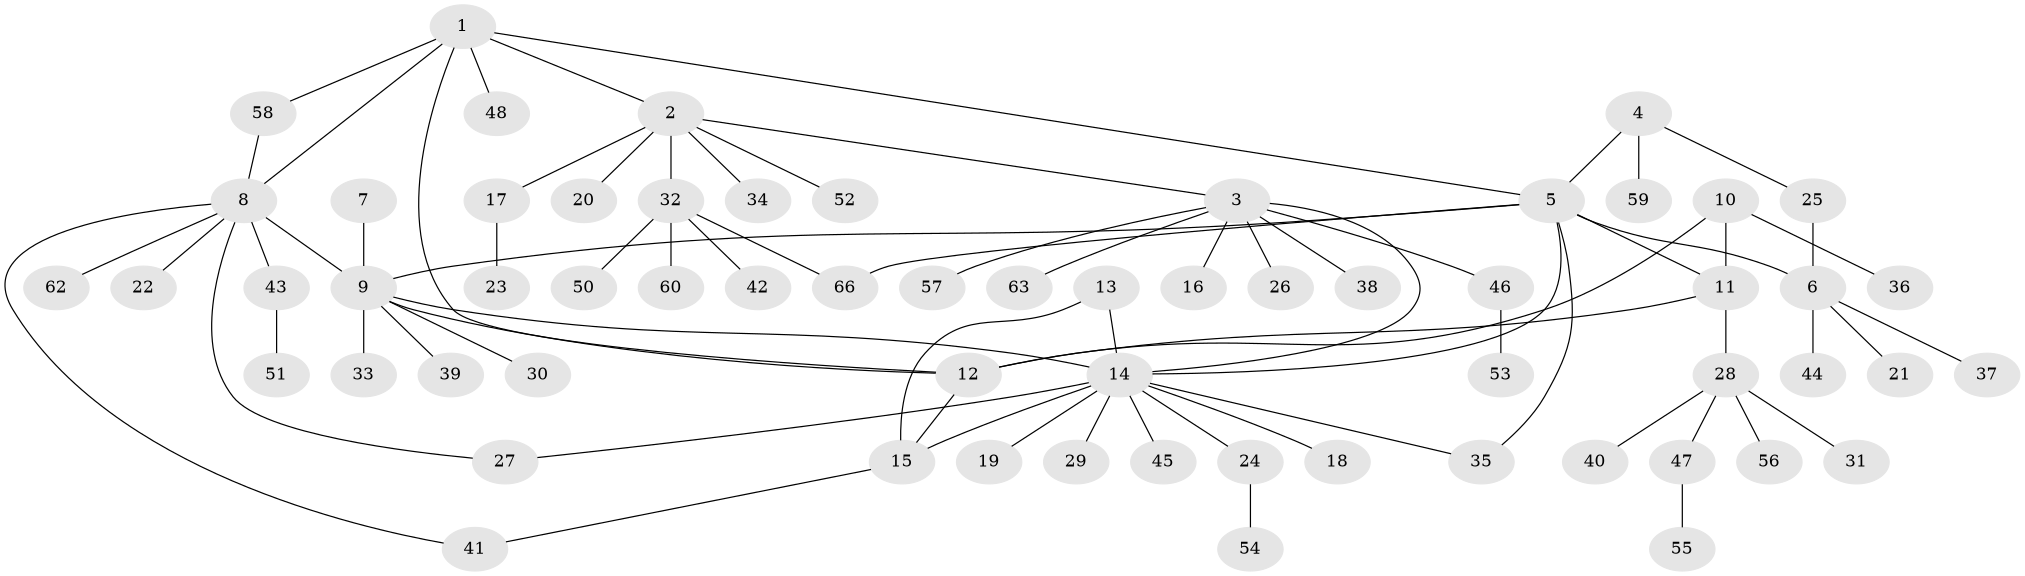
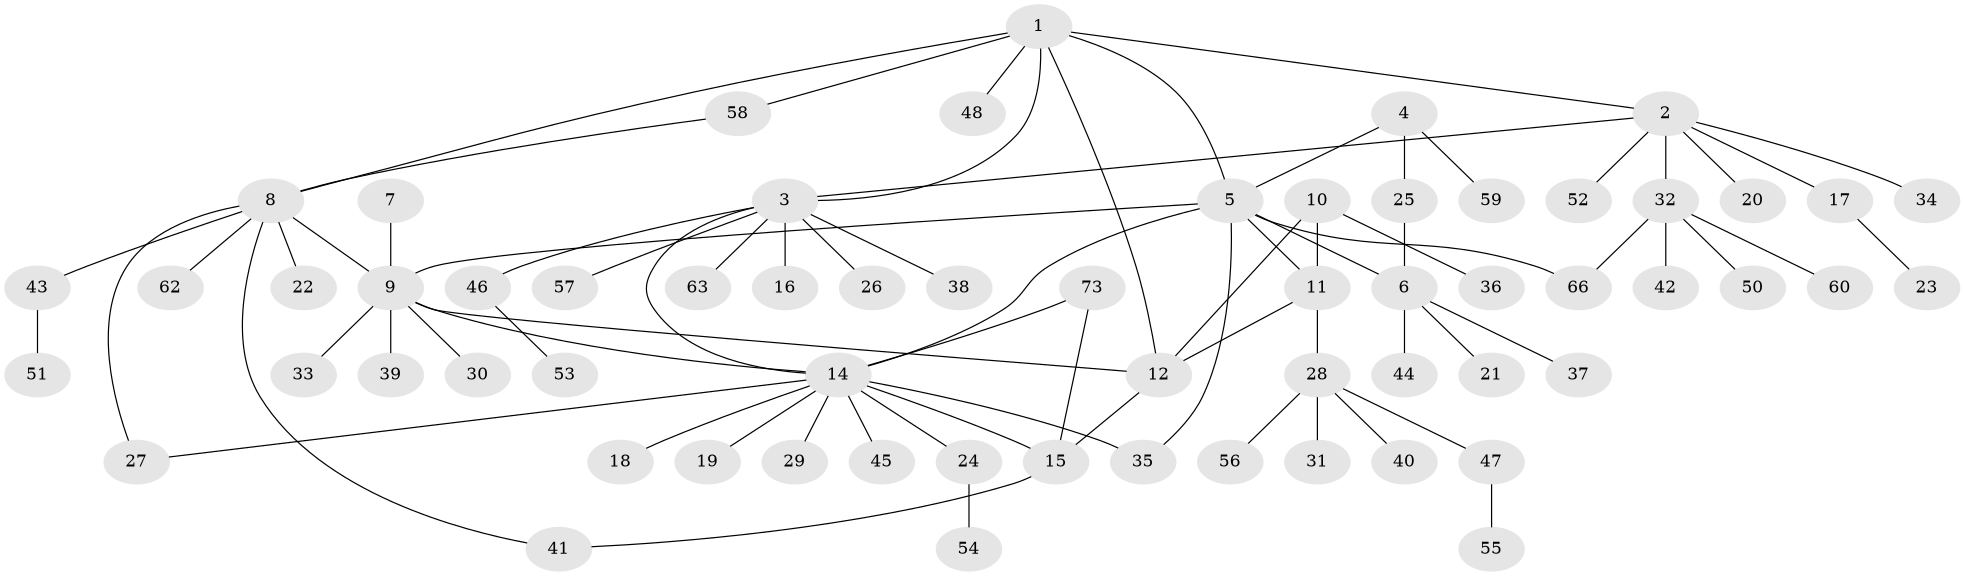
none -> (967, 170)
(1106, 288) -> (1092, 288)
